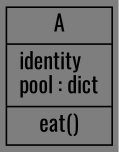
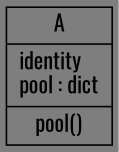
(59, 125) -> (59, 125)
